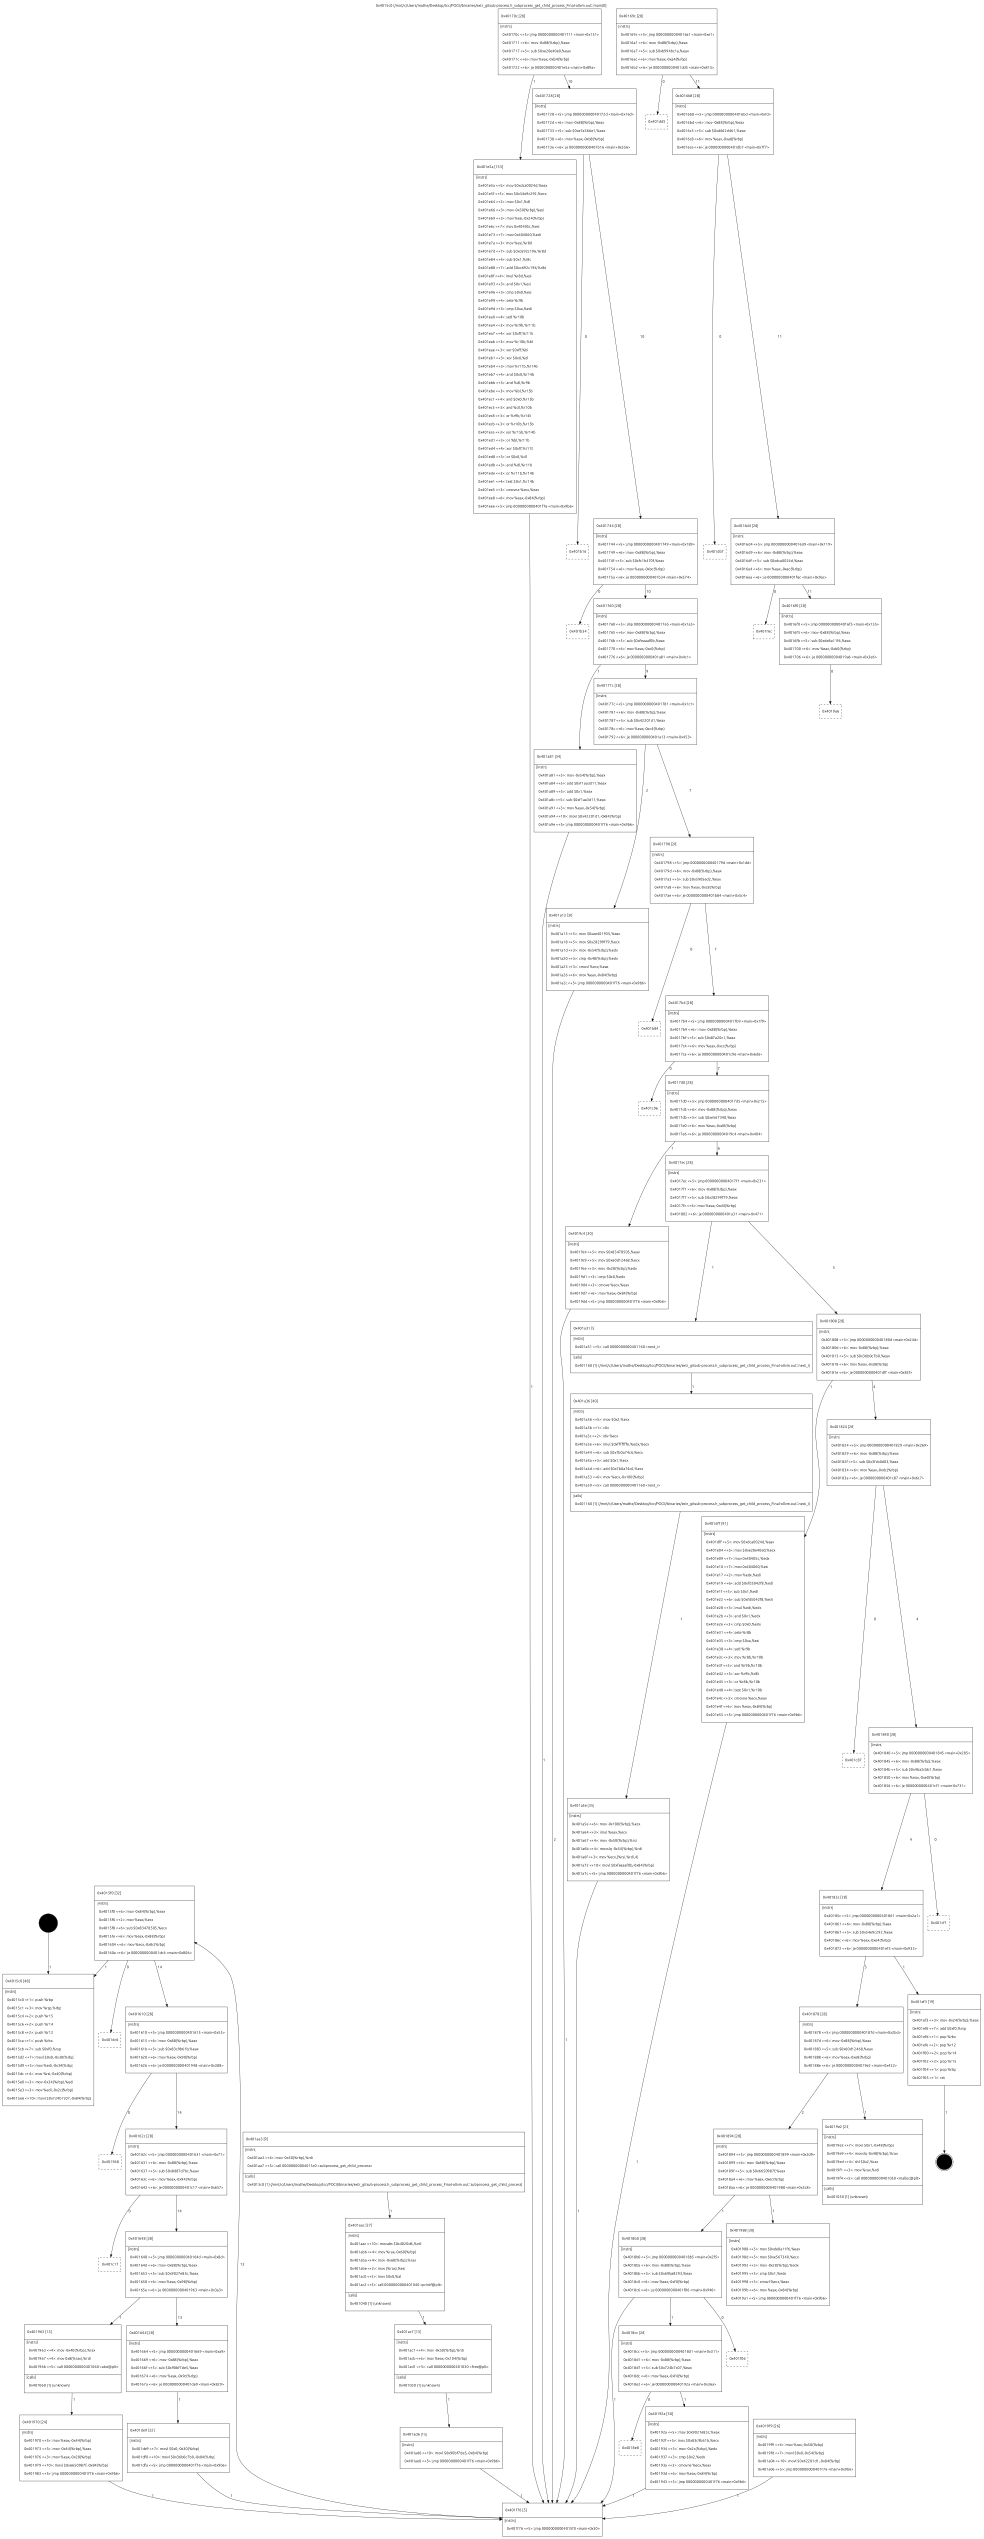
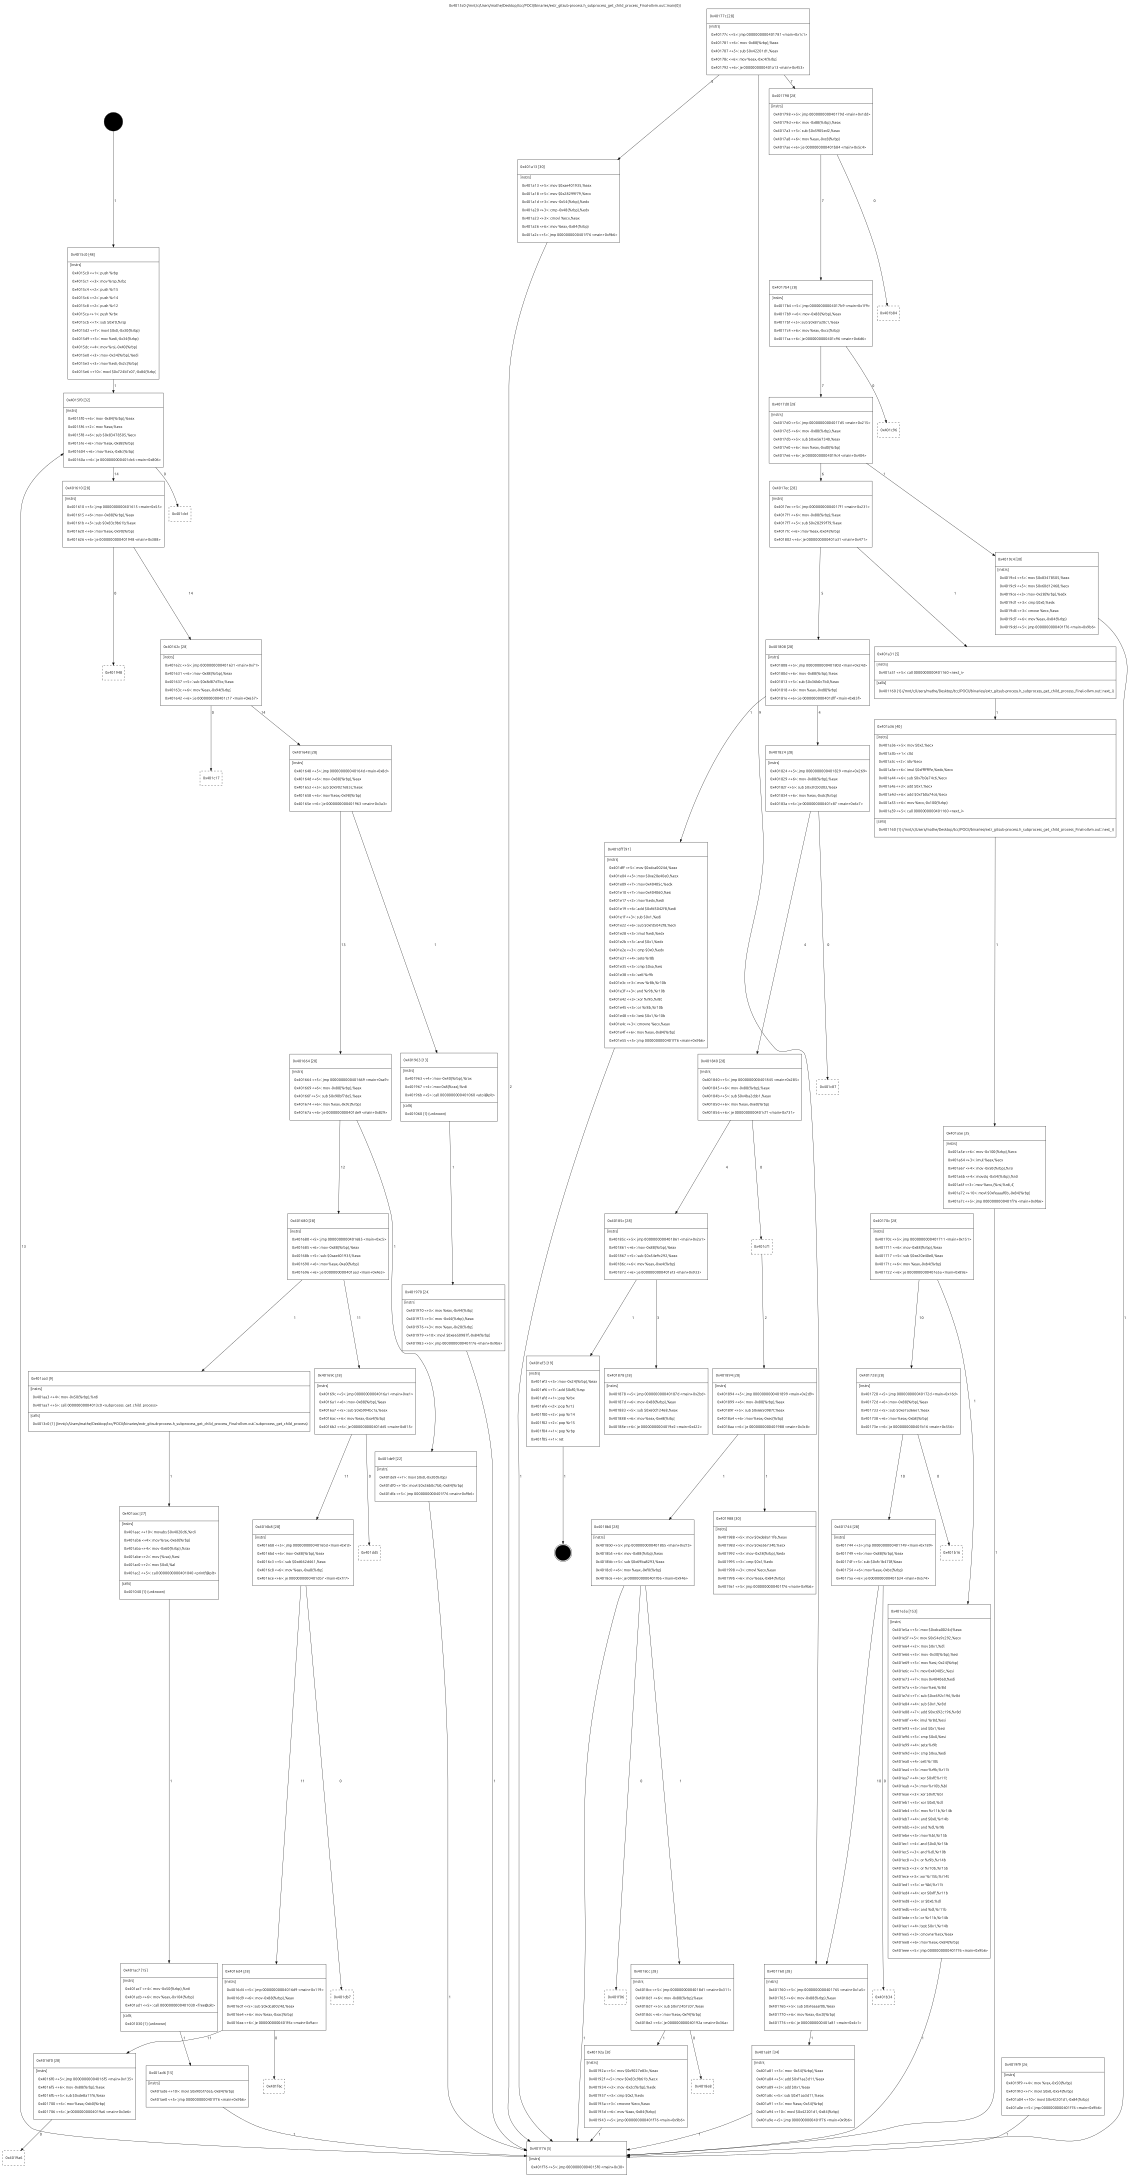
(645, 670) -> (746, 987)
(647, 791) -> (712, 82)
none -> (338, 1247)
(102, 1967) -> (113, 385)
(809, 2100) -> (763, 1310)
(872, 2162) -> none
